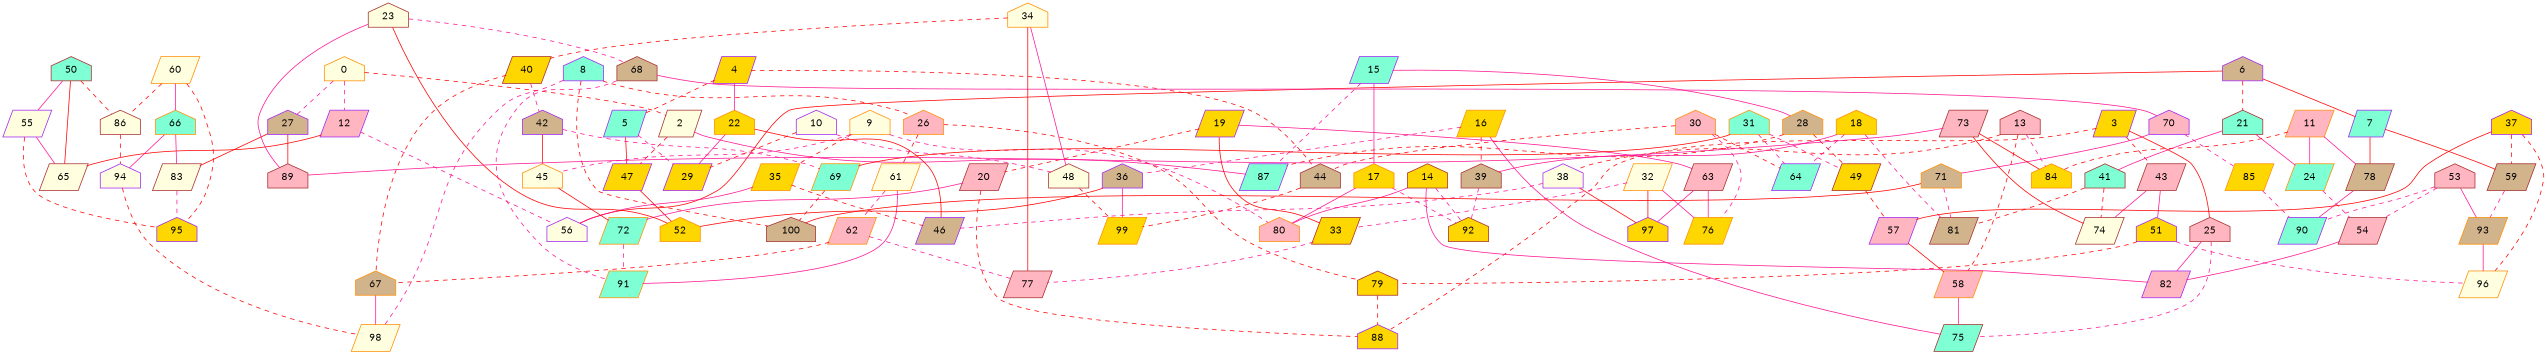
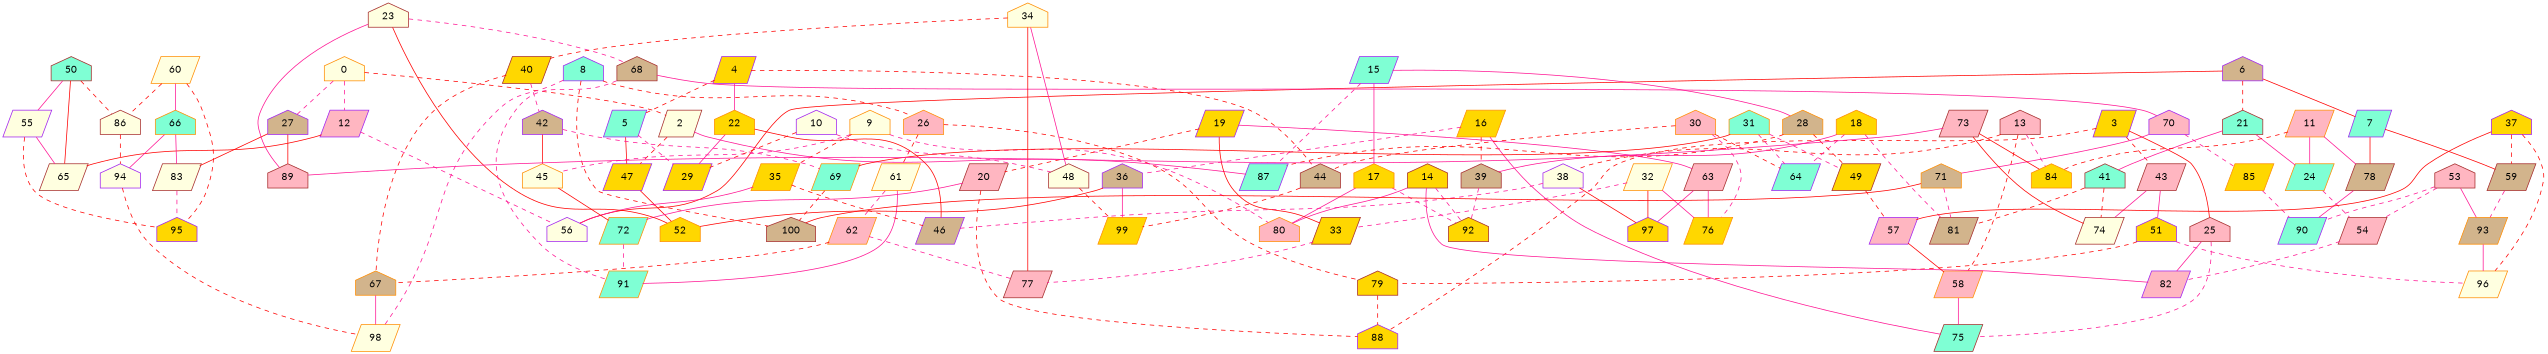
(2252, 266) -> (2252, 266)
